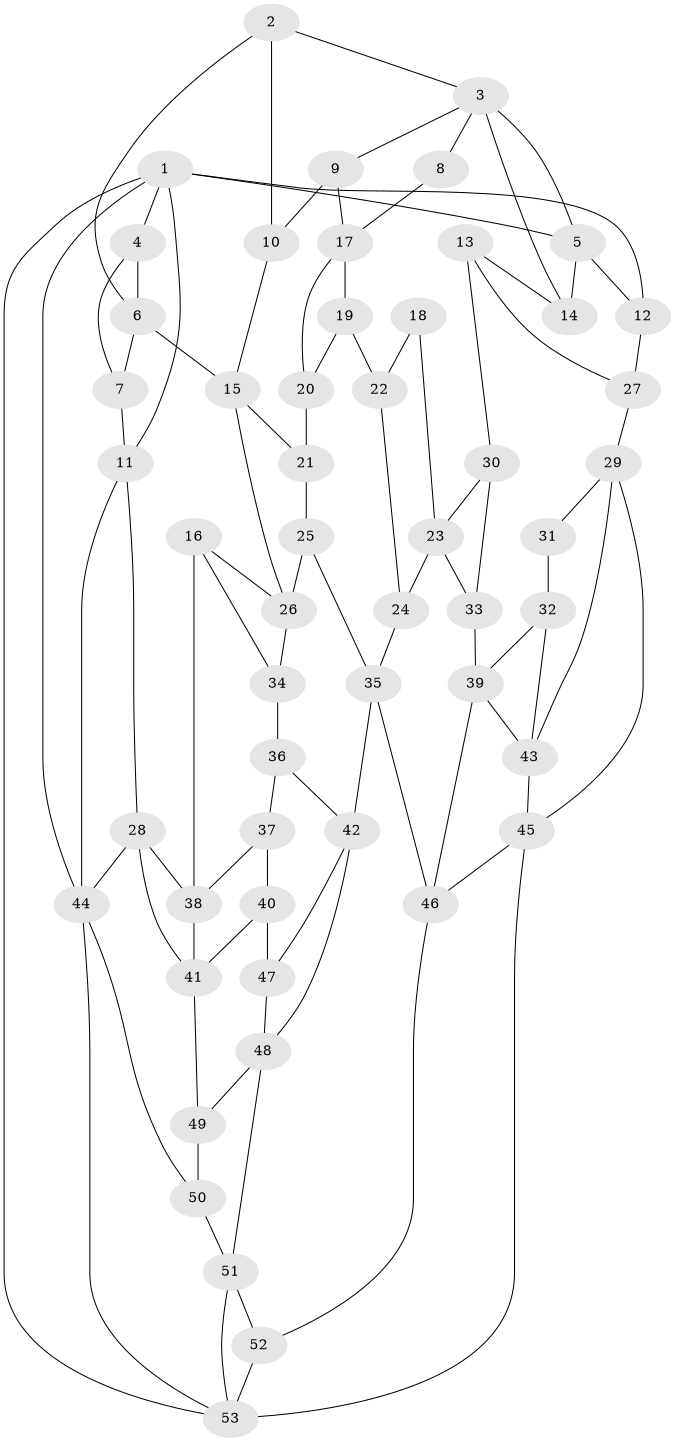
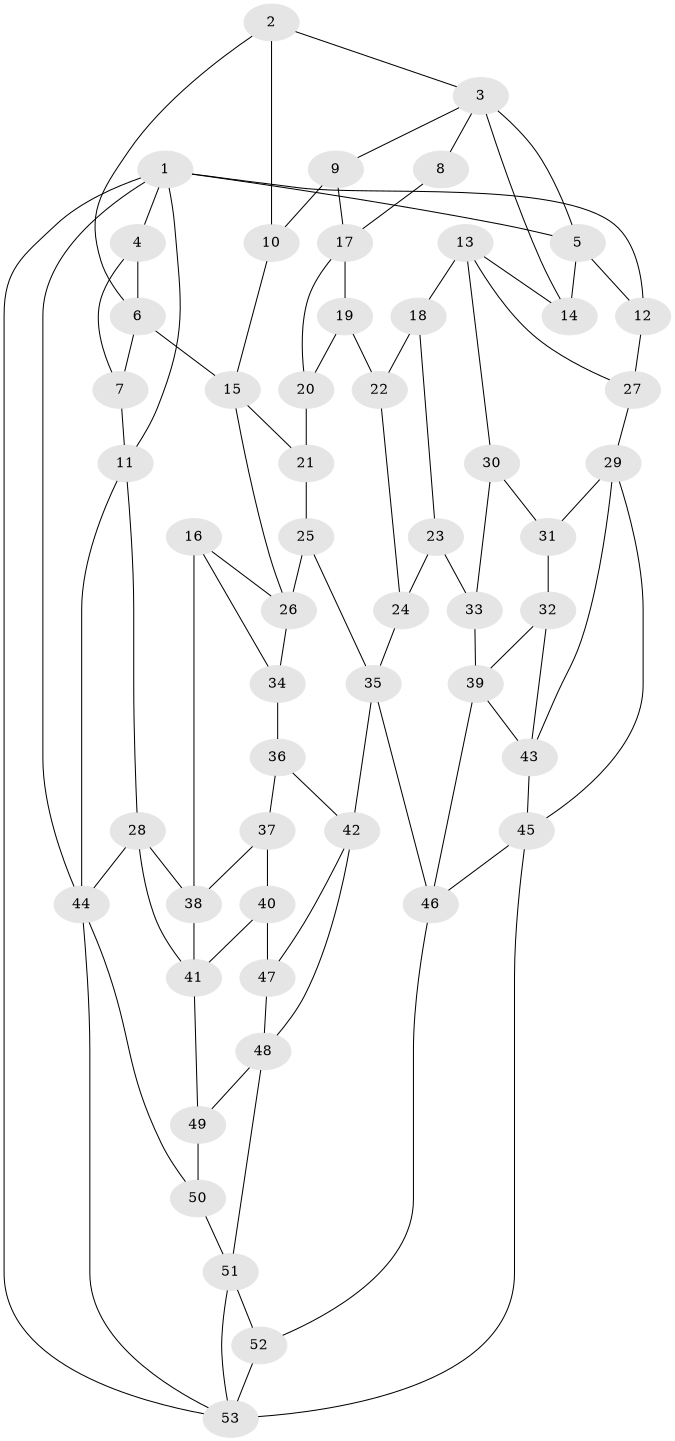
none -> (442, 280)
(464, 500) -> (520, 500)
